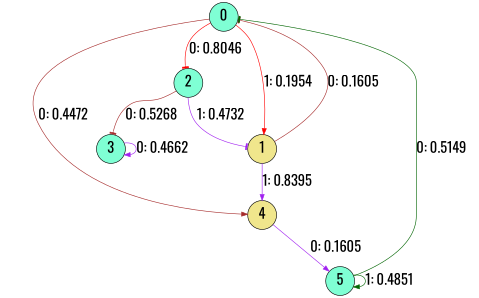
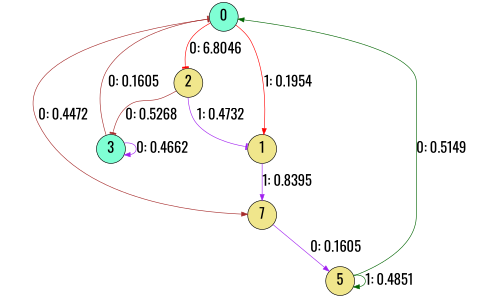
(220, 50) -> (220, 50)
(324, 68) -> (123, 52)
(188, 83) -> (188, 83)
(416, 98) -> (416, 98)
(262, 215) -> (262, 215)
(340, 281) -> (340, 281)
